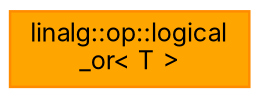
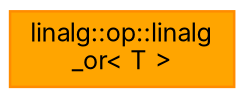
(130, 49) -> (122, 49)
